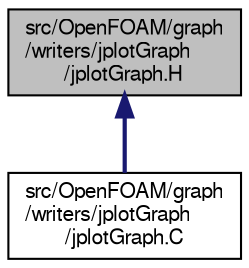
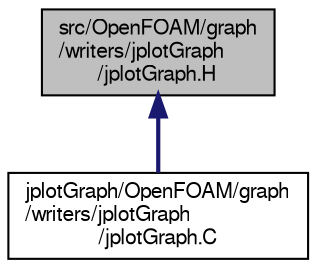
(125, 216) -> (158, 216)
